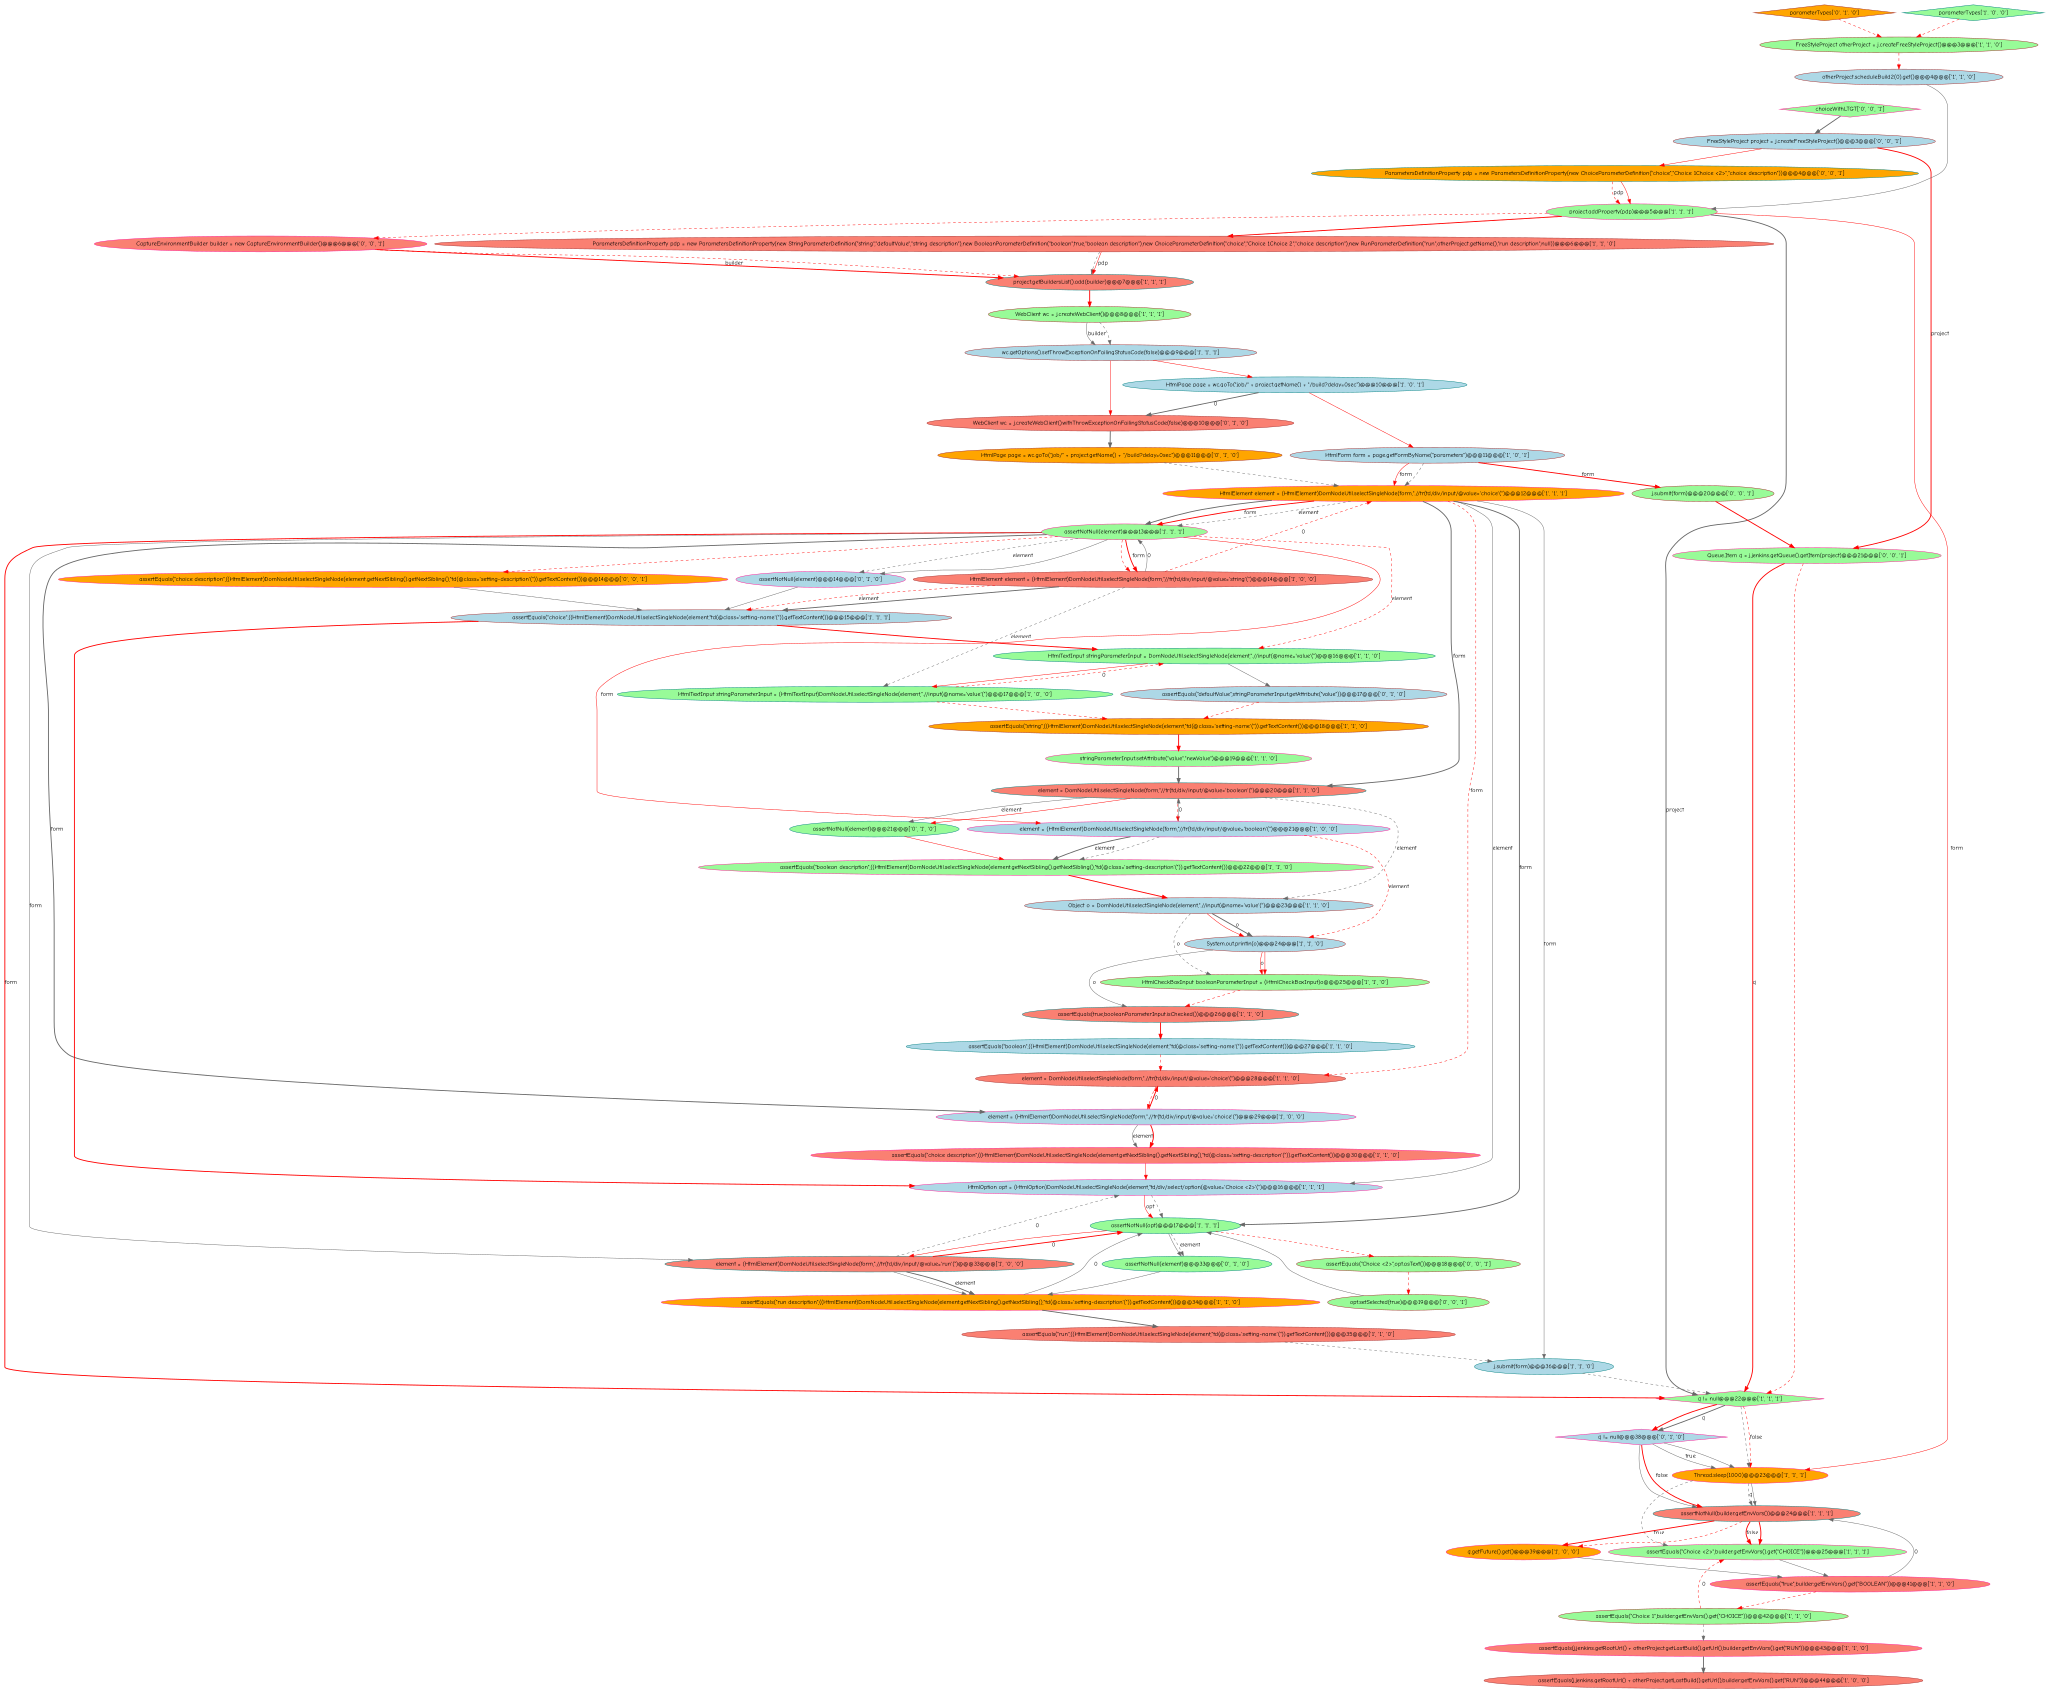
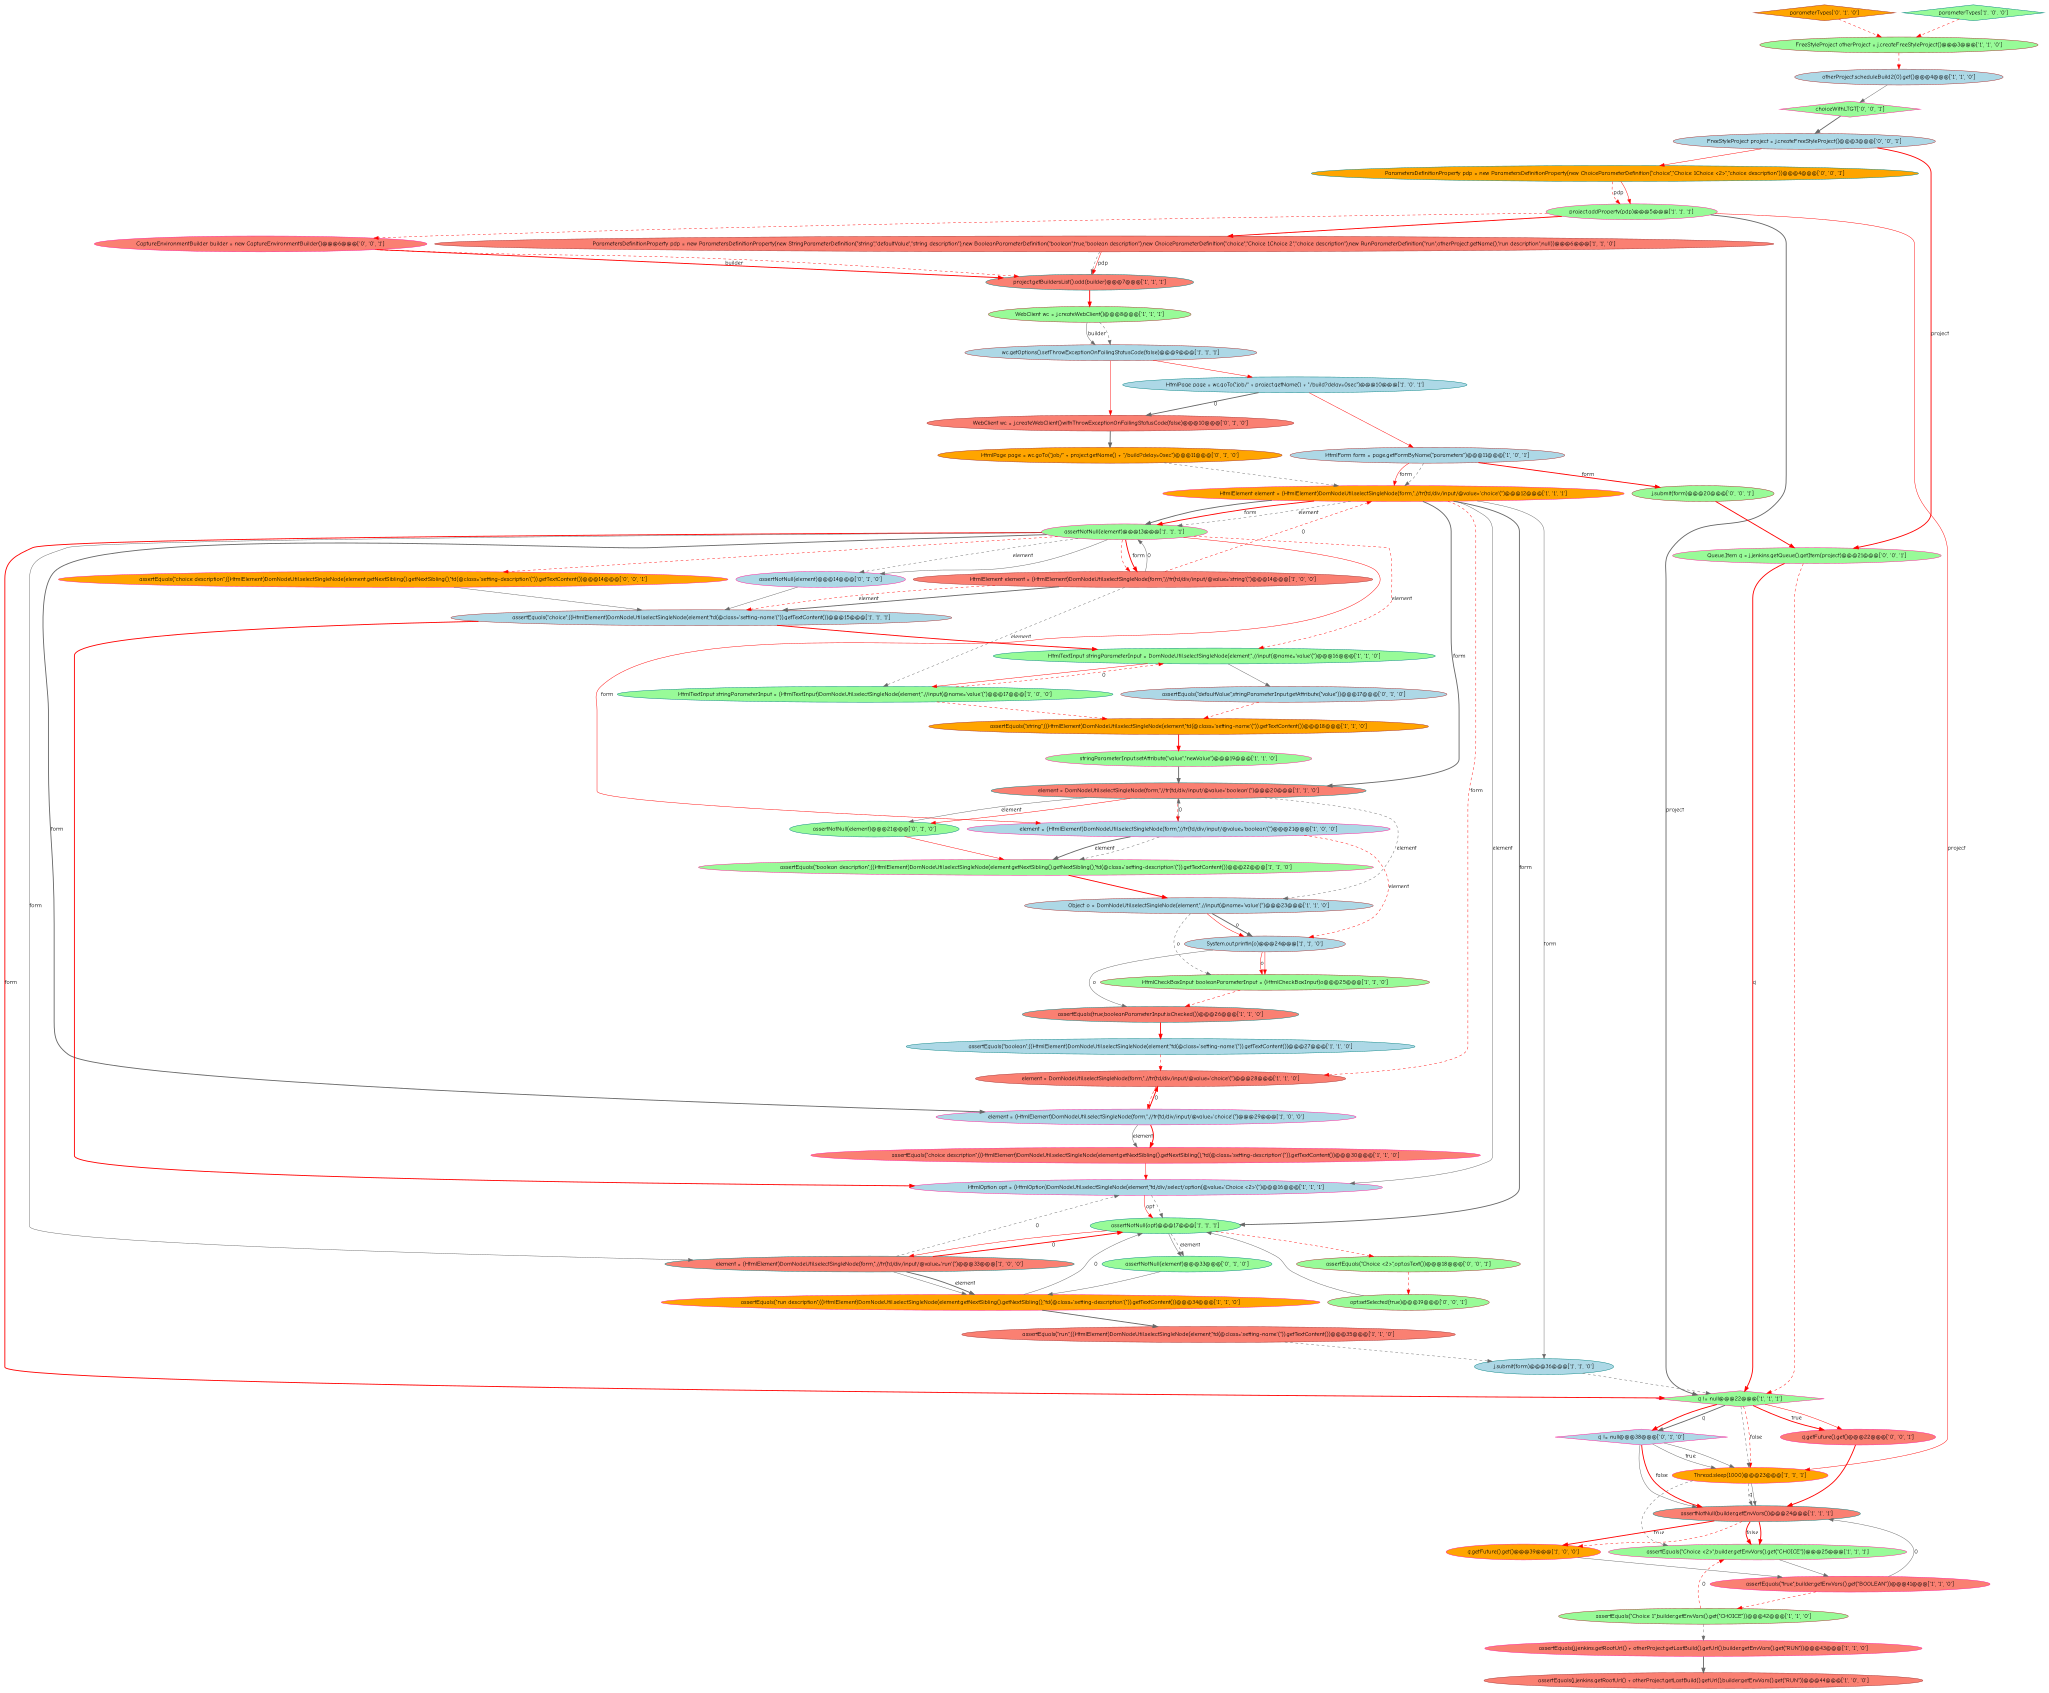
(1880, 193) -> (1876, 92)
(1957, 848) -> (1957, 848)
none -> (1858, 1437)
